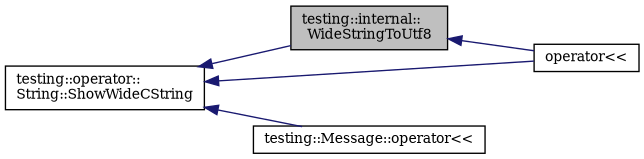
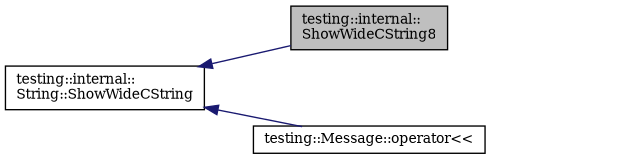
(369, 28) -> (369, 28)
(587, 58) -> none
(105, 88) -> (105, 88)
